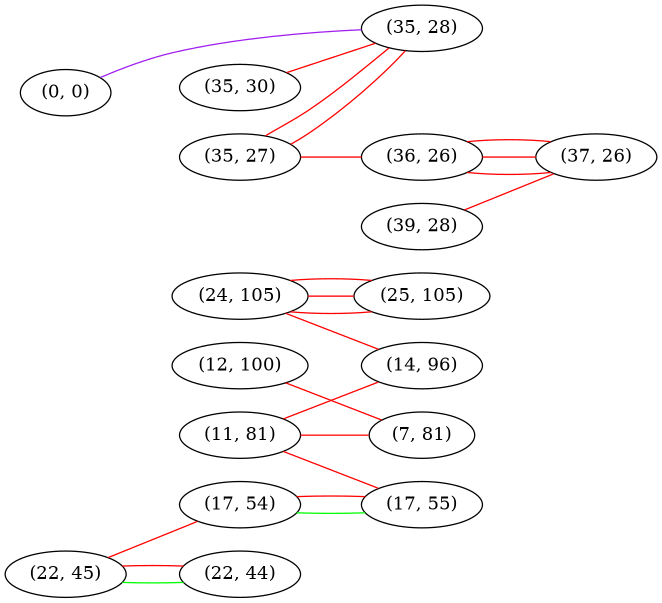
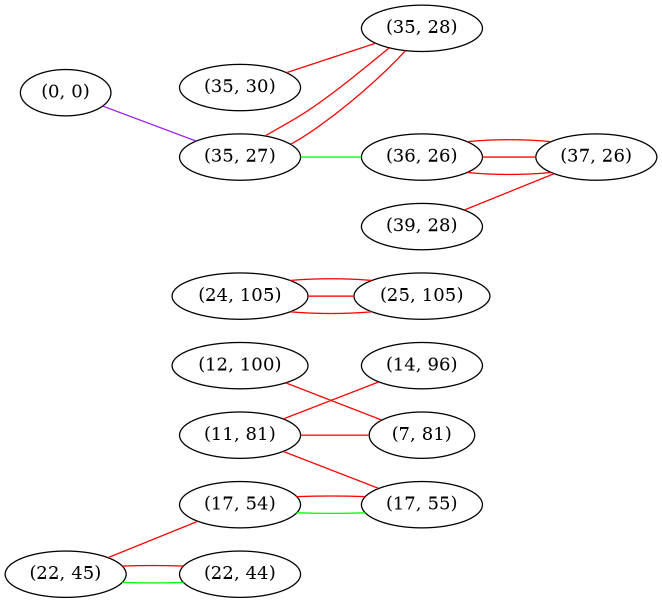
(229, 42) -> (150, 124)
(331, 157) -> (331, 157)
(332, 331) -> none
